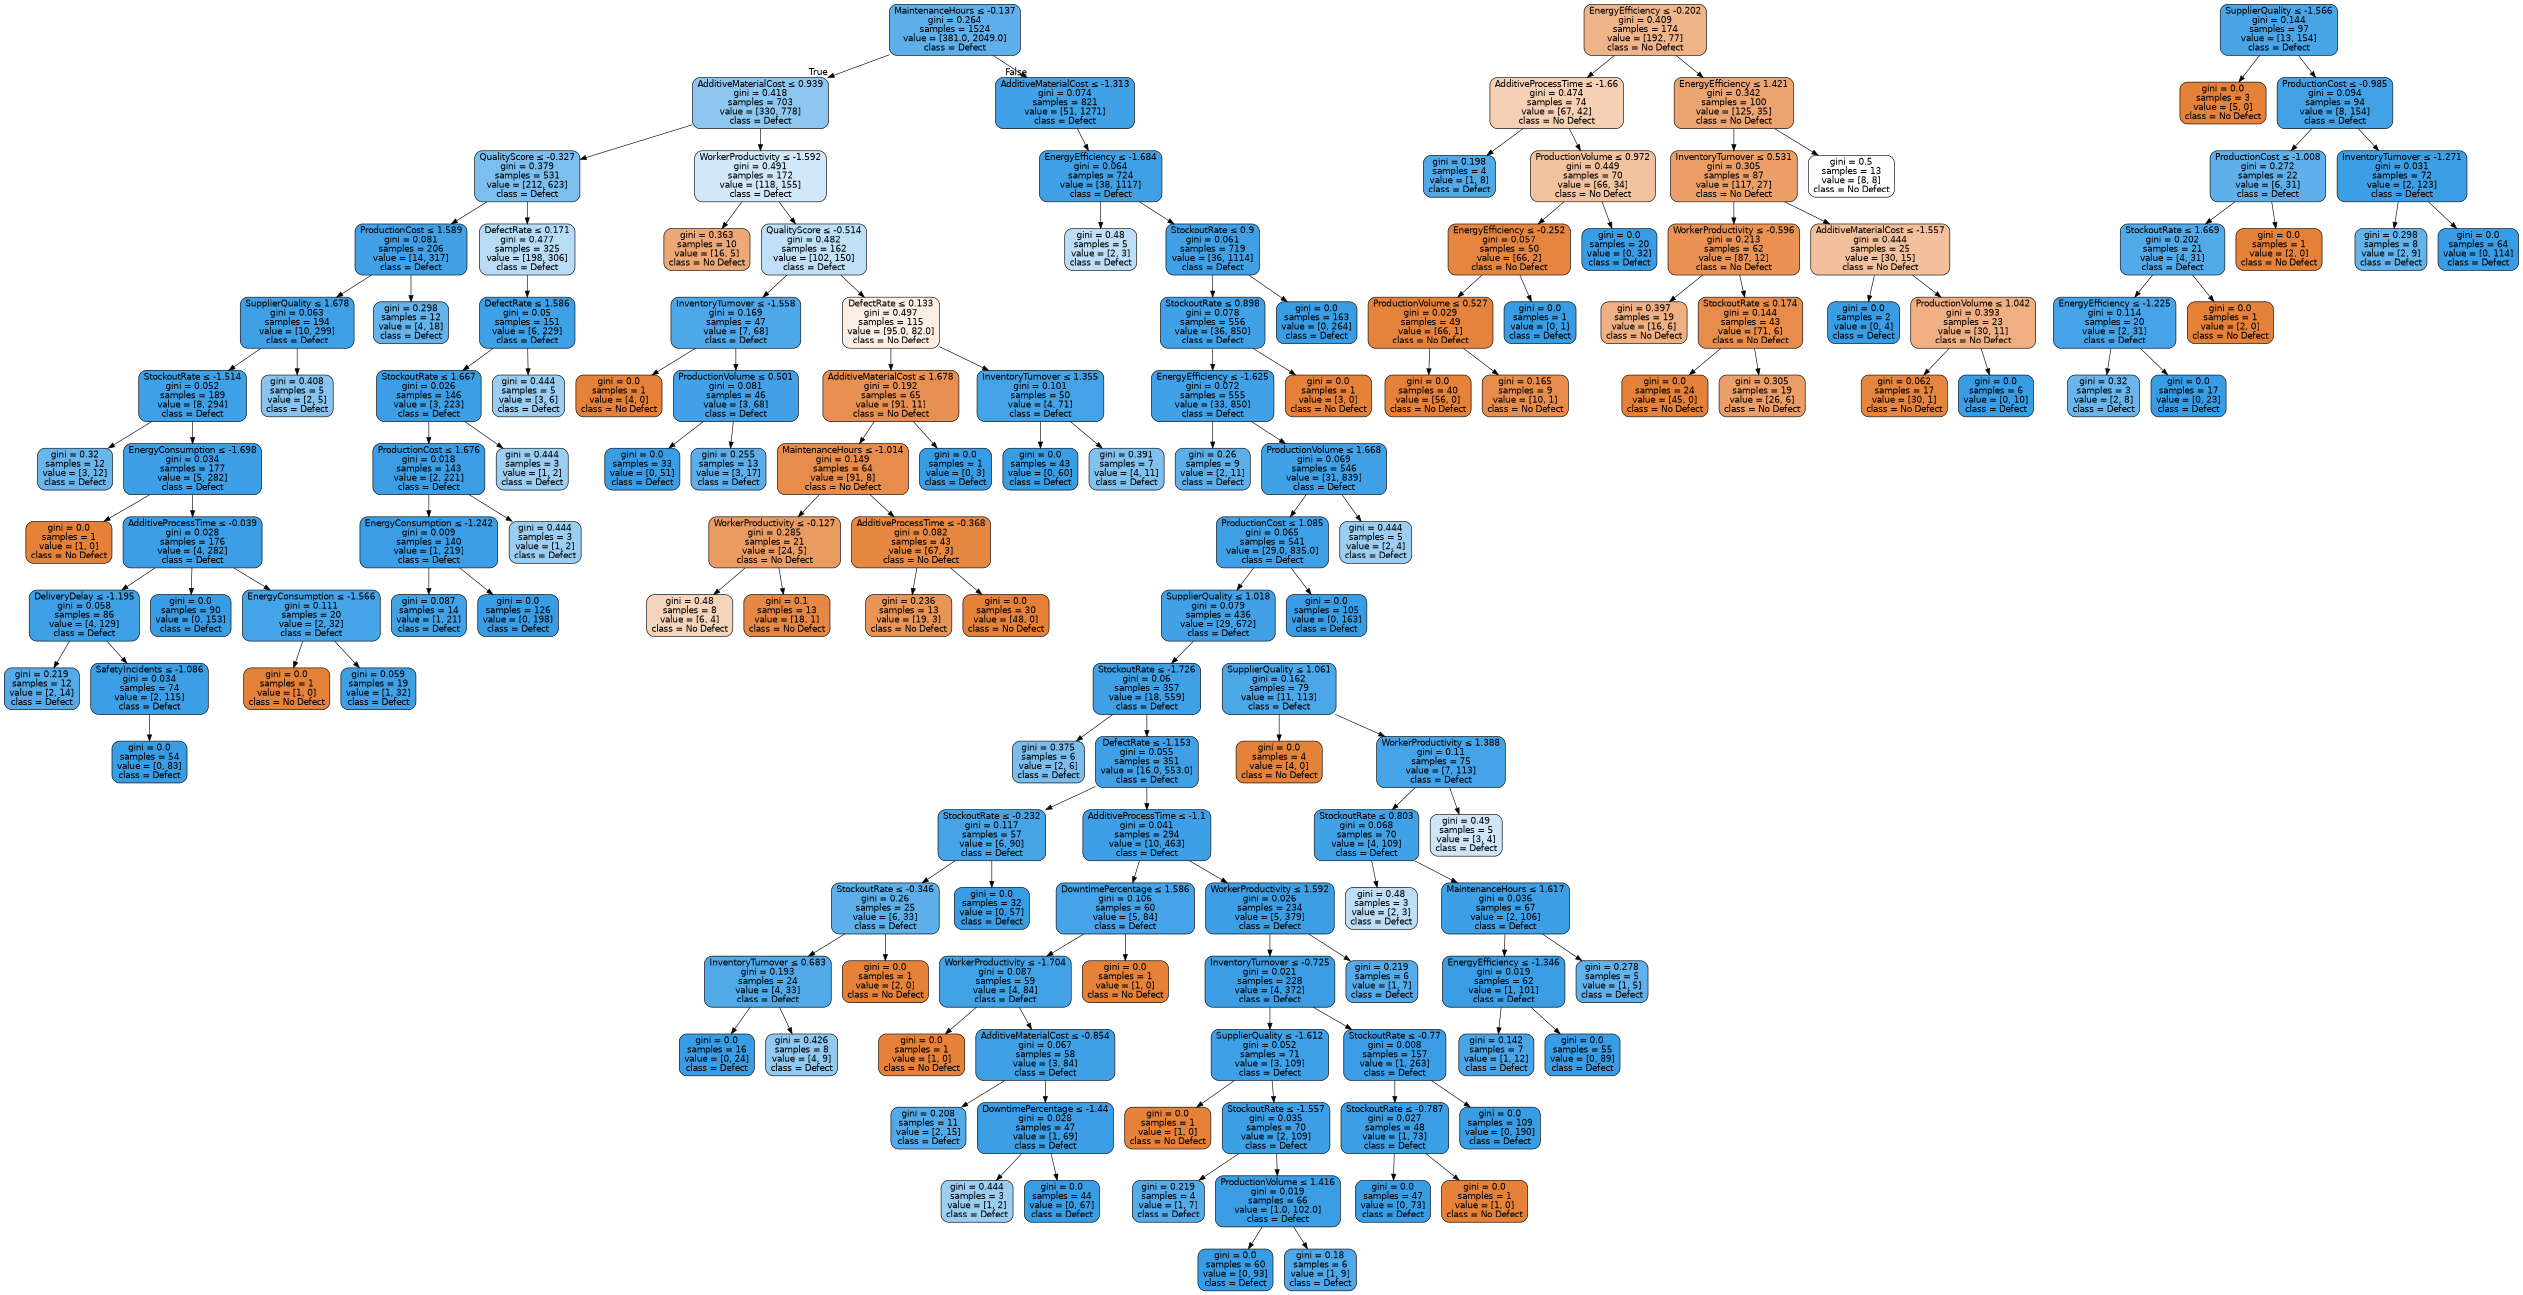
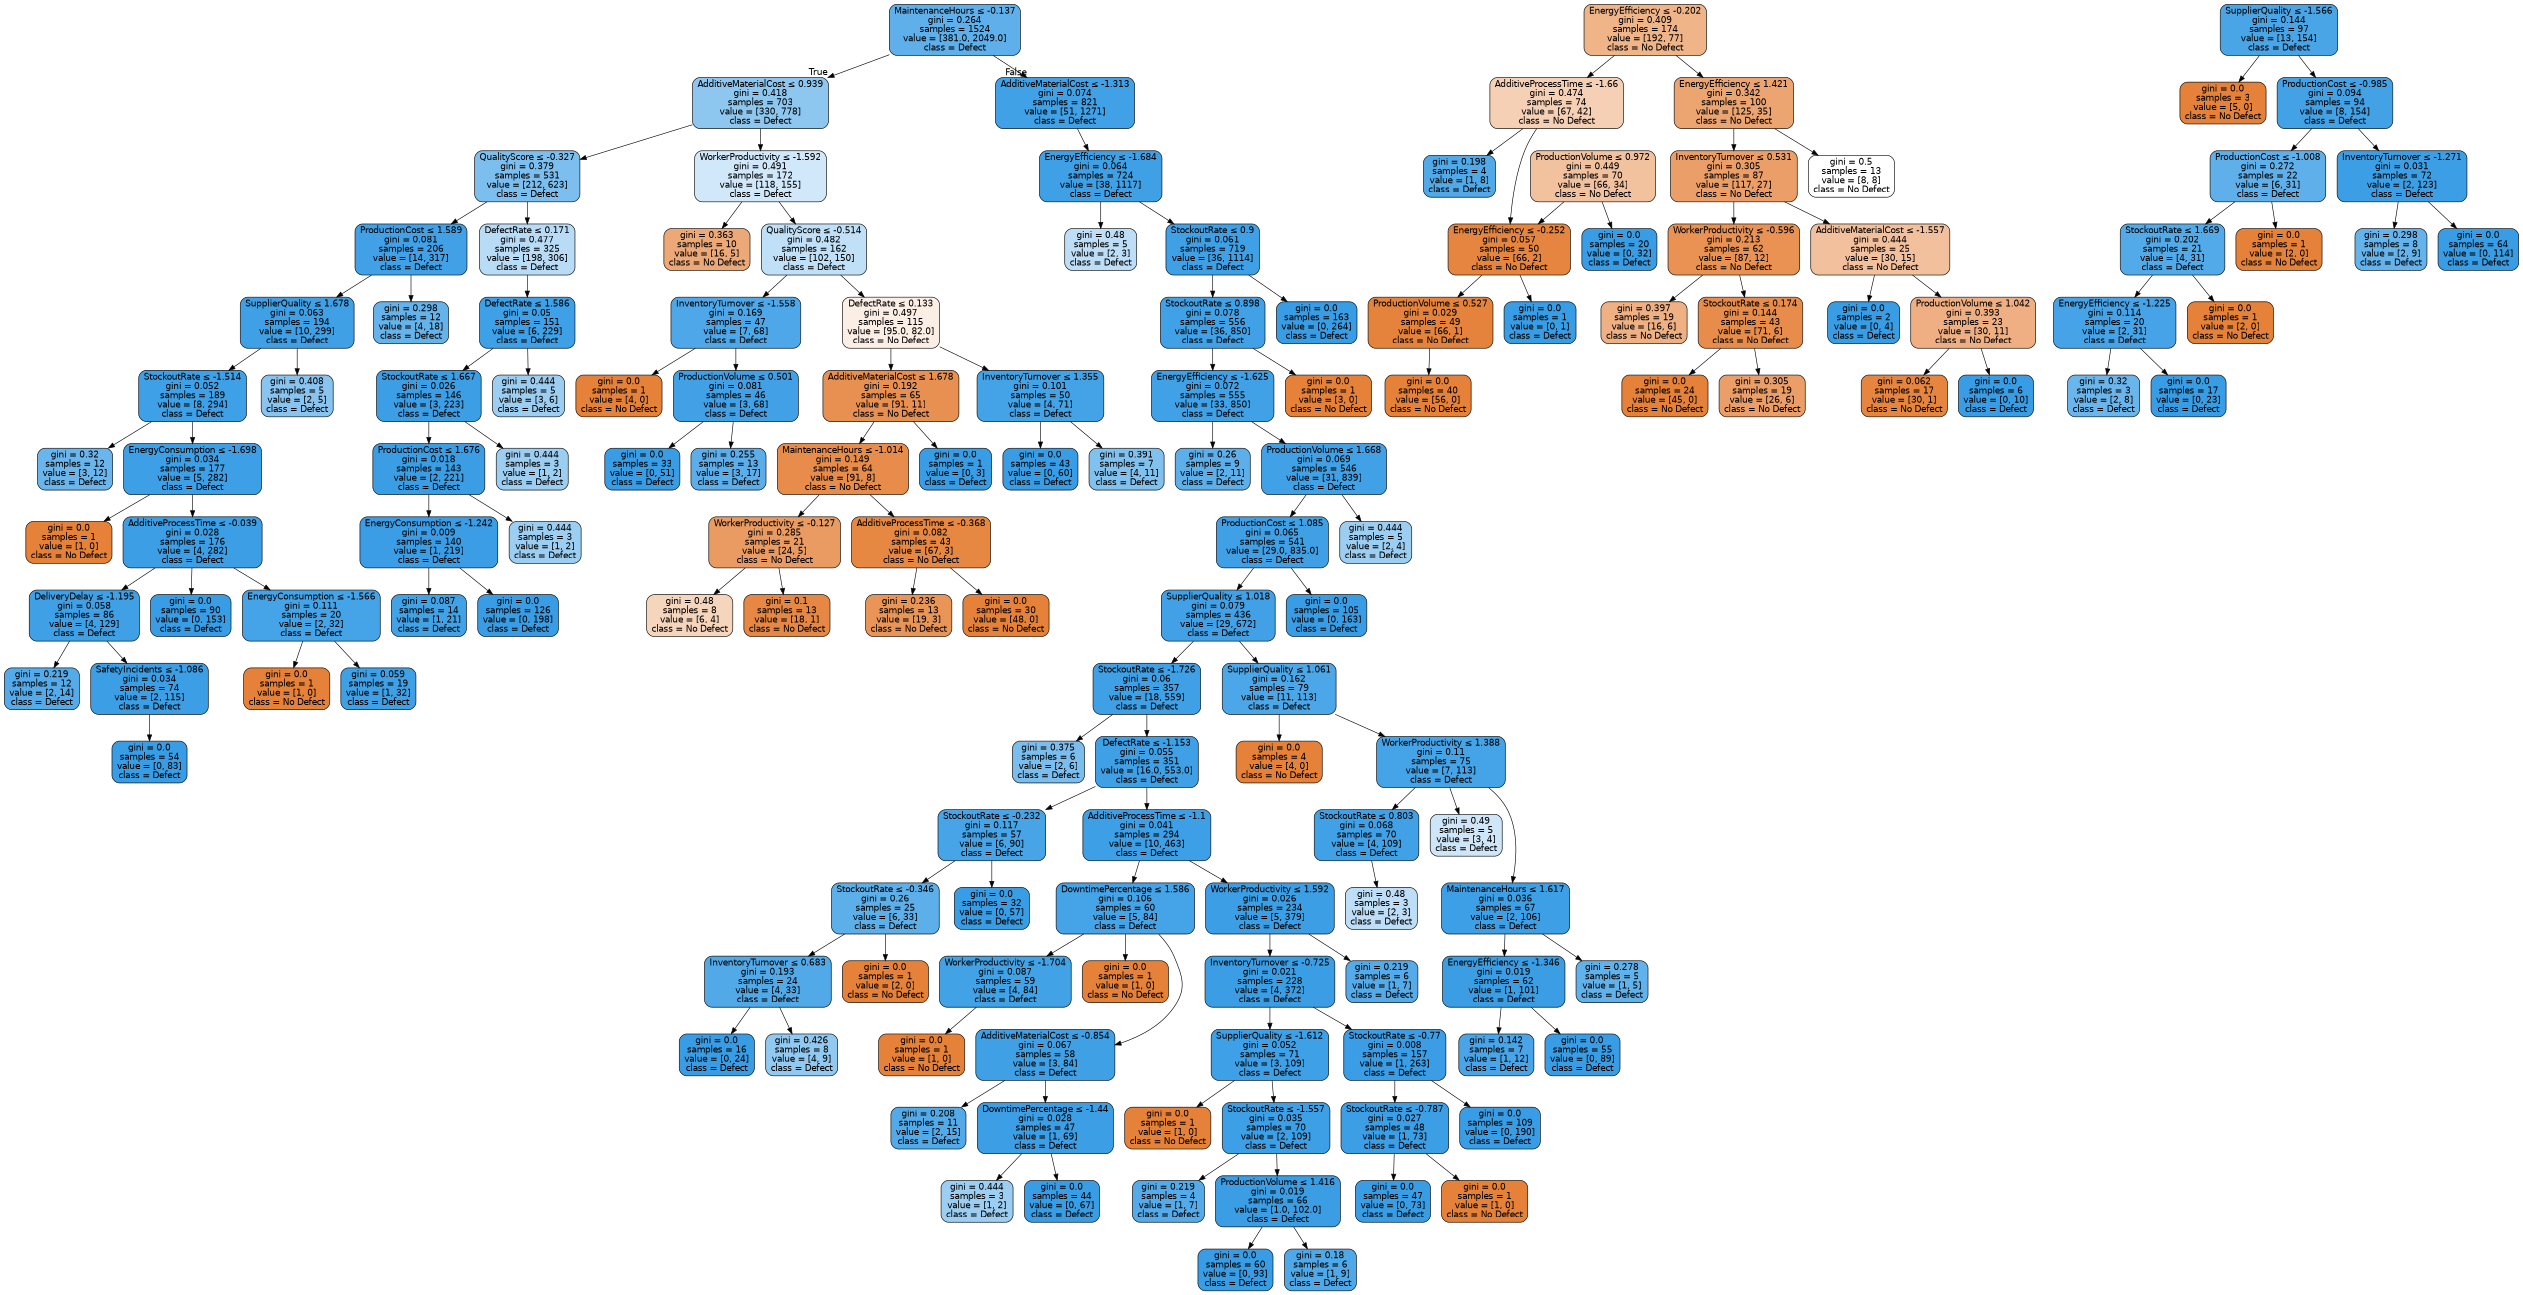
(1573, 137) -> (1518, 171)
(1525, 396) -> none
none -> (1247, 650)
(1433, 870) -> (1514, 828)
(1024, 1016) -> (1178, 1000)
